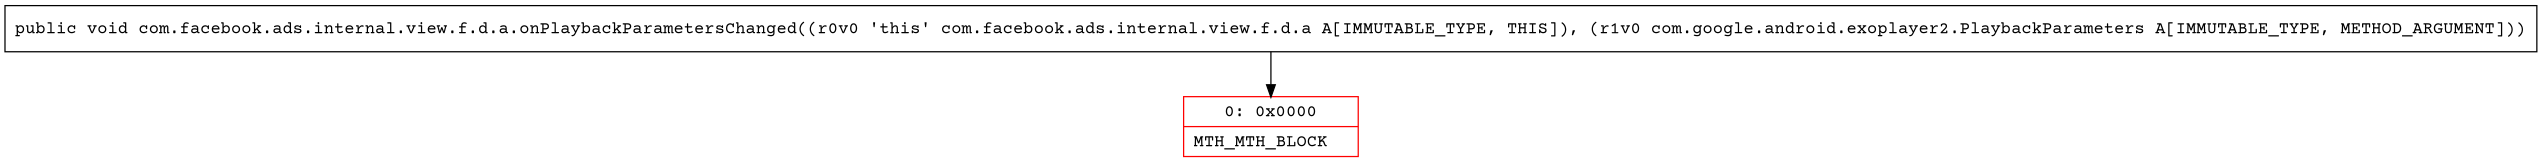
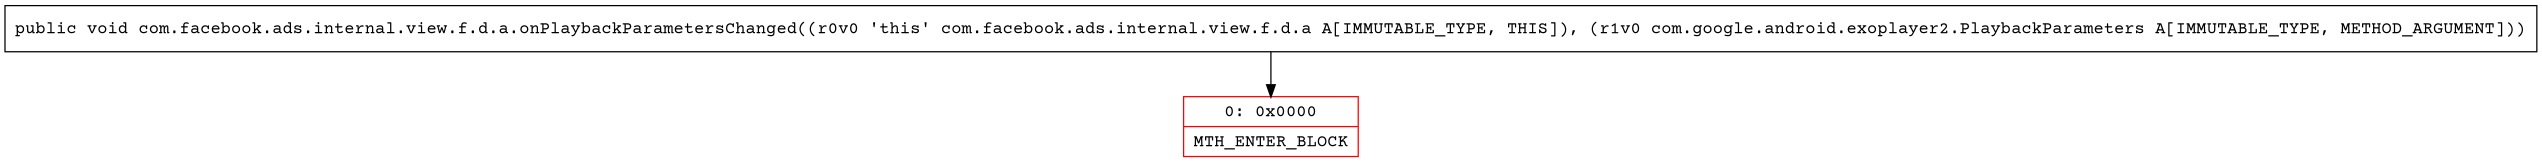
(1261, 141) -> (1271, 141)
